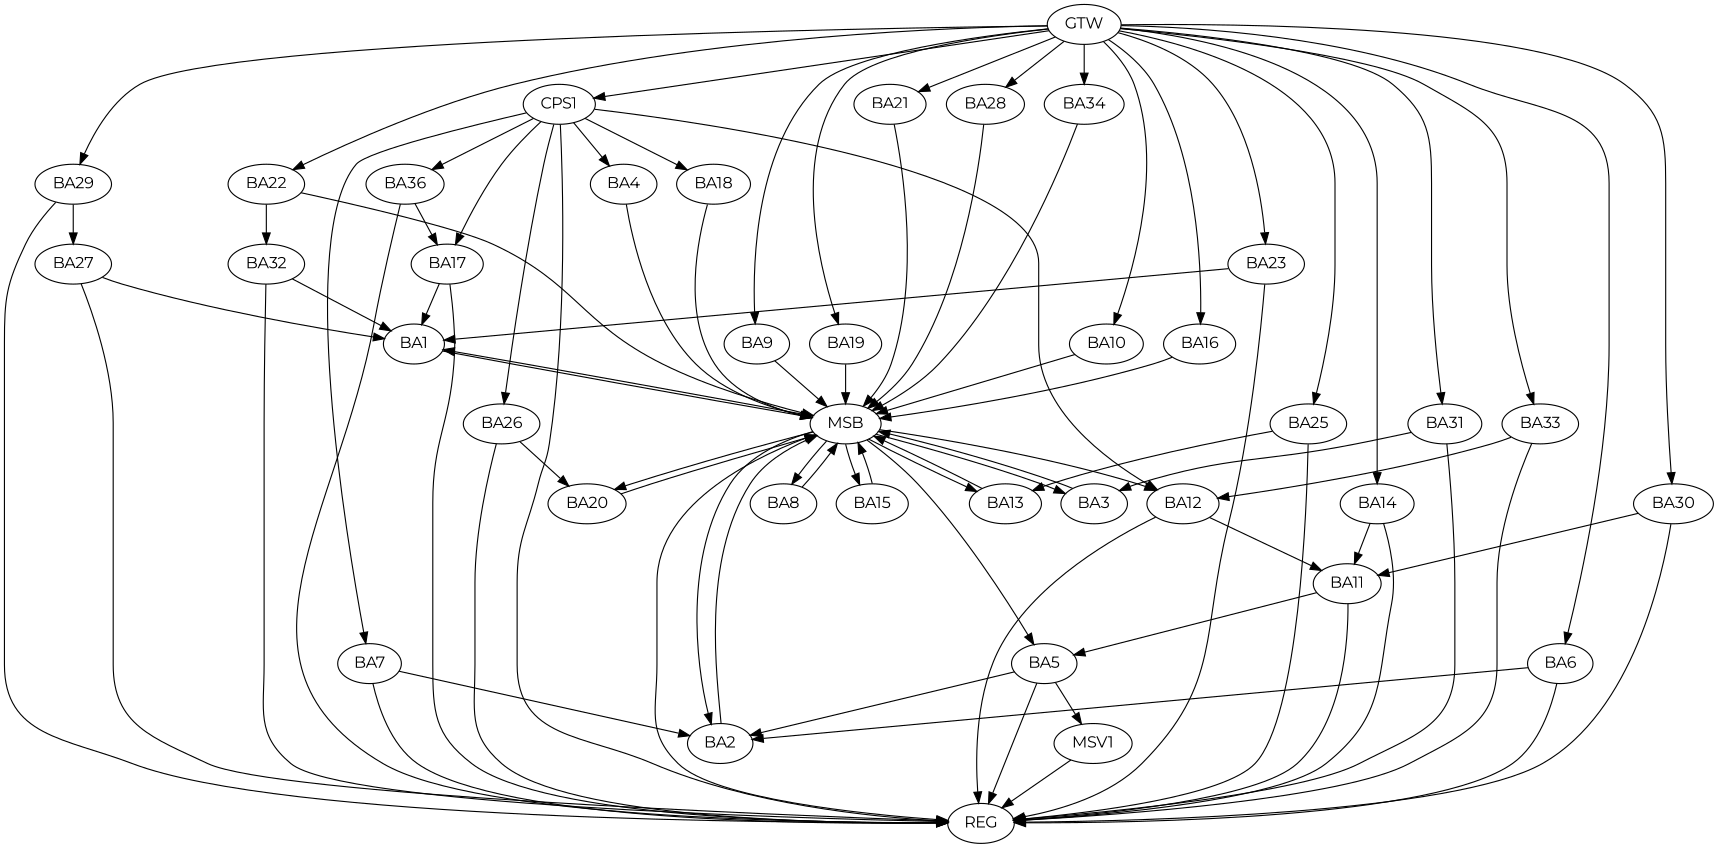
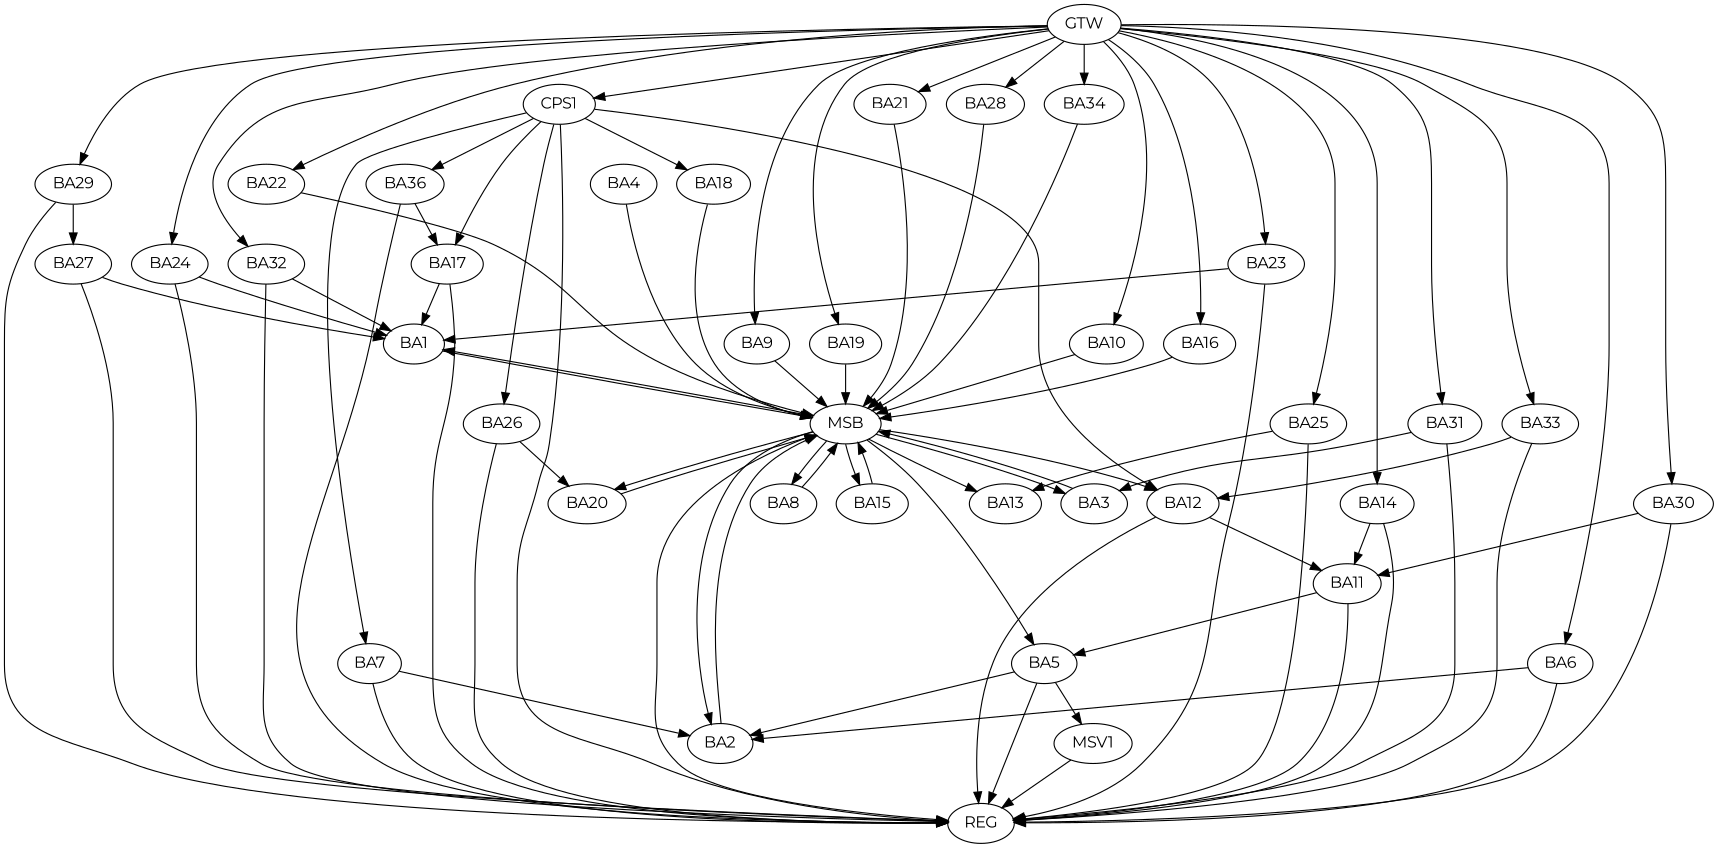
(588, 140) -> none
(266, 219) -> (579, 57)
none -> (170, 264)
(933, 464) -> none
